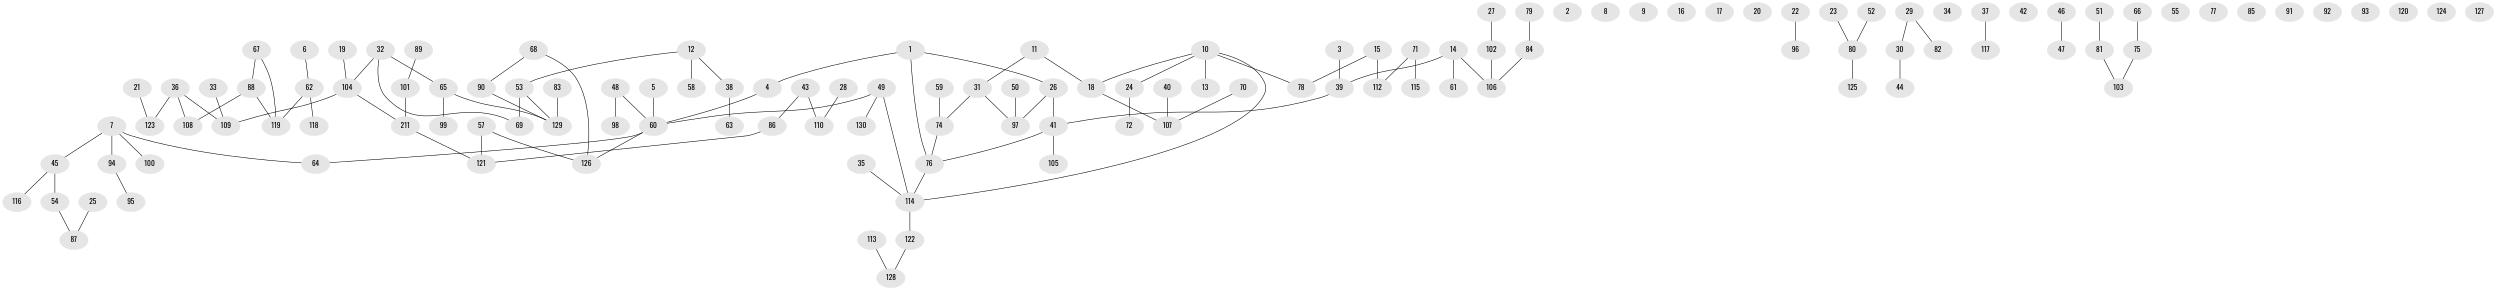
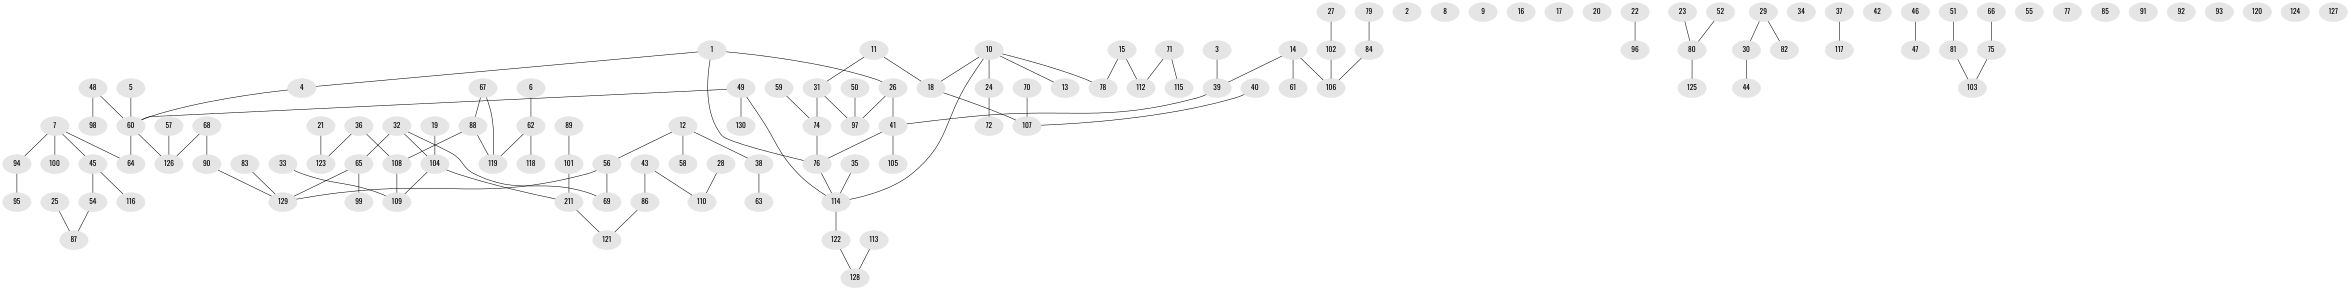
(519, 88) -> (607, 164)
(201, 107) -> (397, 183)
(481, 145) -> none
